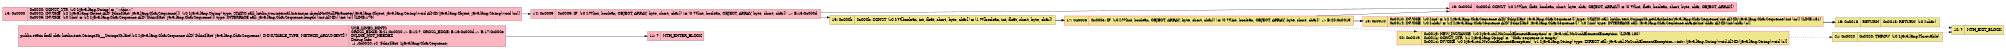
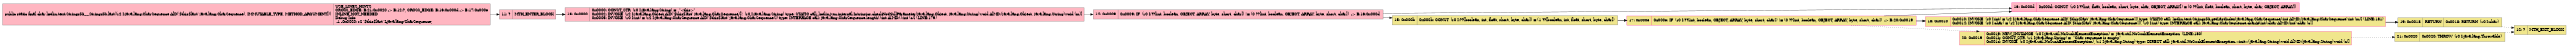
none -> (559, 14)
